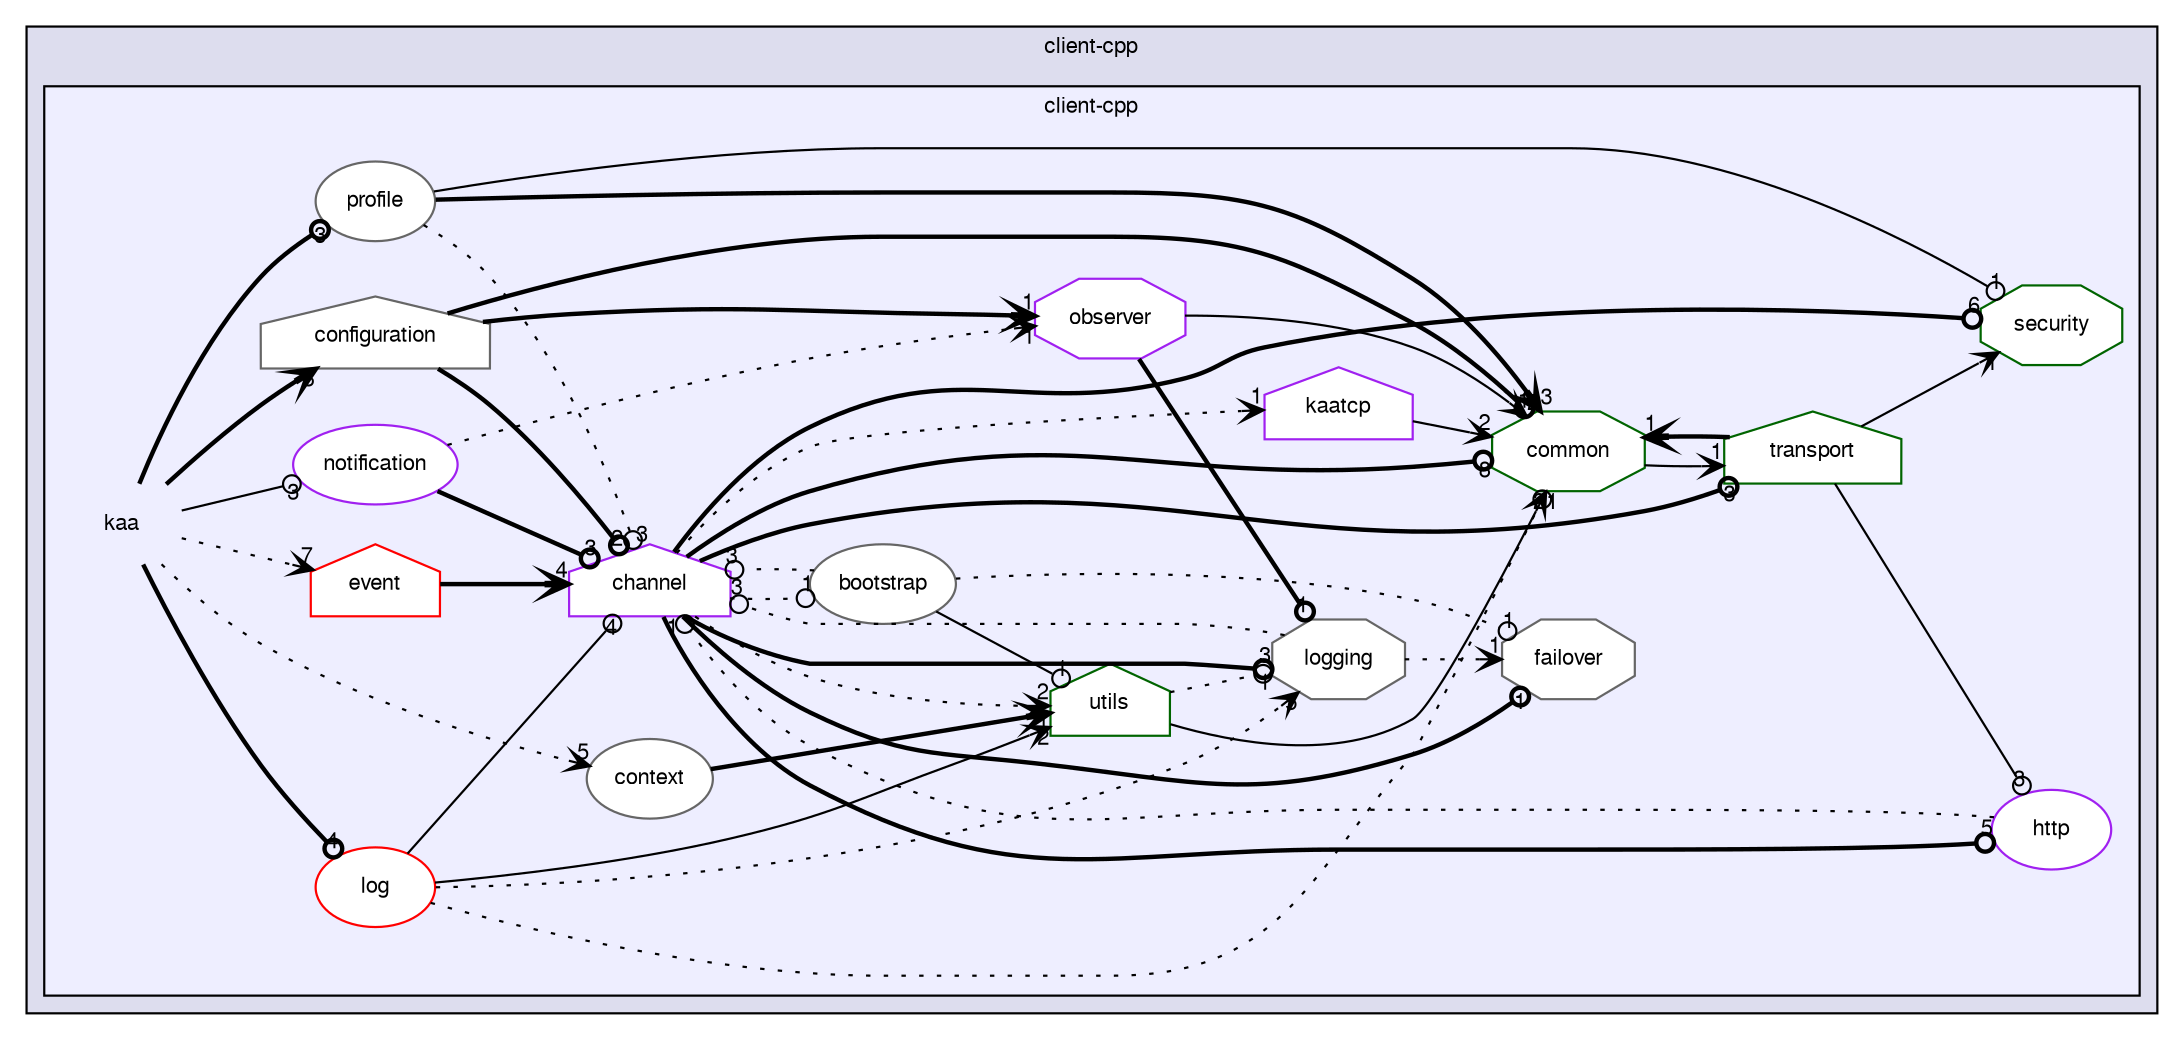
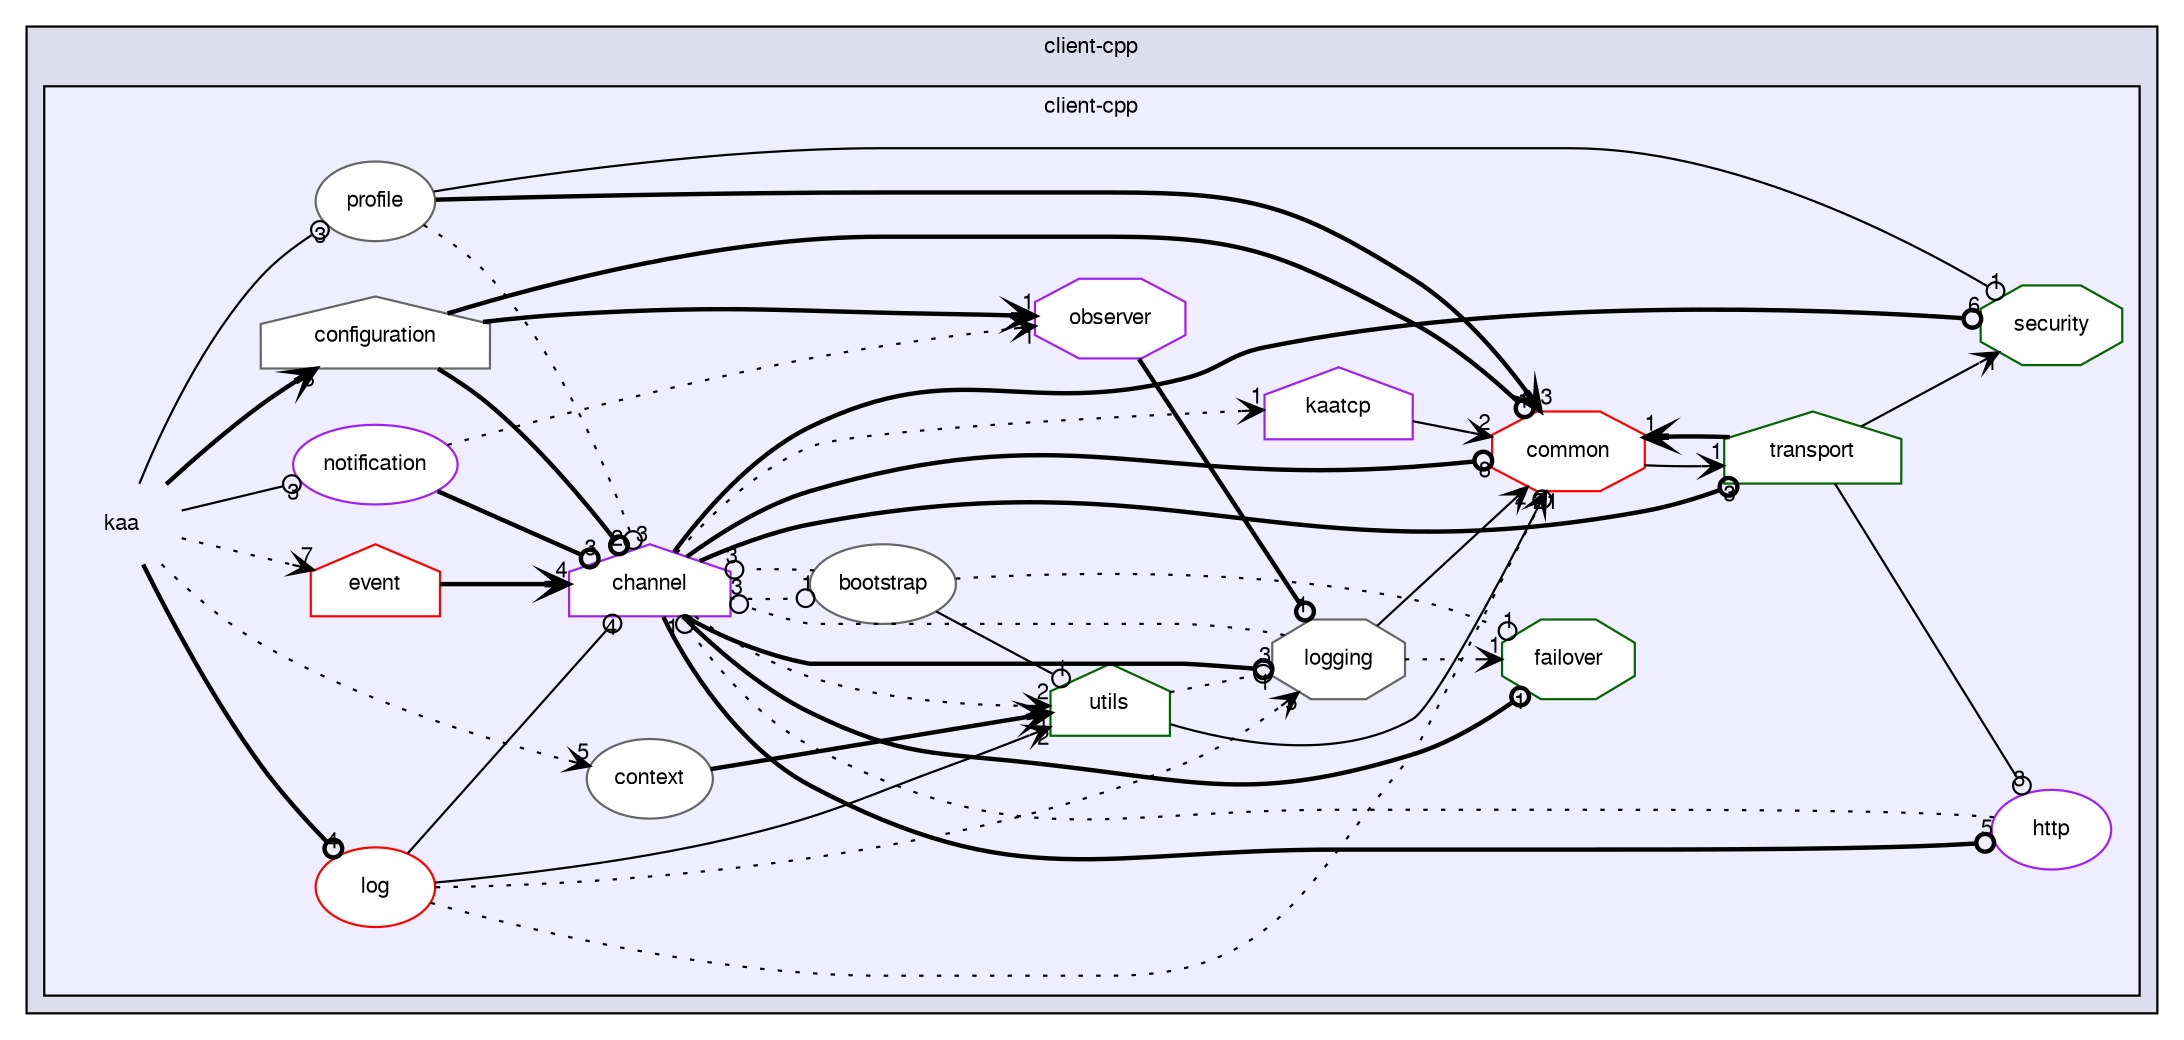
(1313, 324) -> (1444, 564)
(209, 347) -> (209, 347)
(1568, 451) -> (1568, 451)
(1568, 659) -> (1568, 659)
